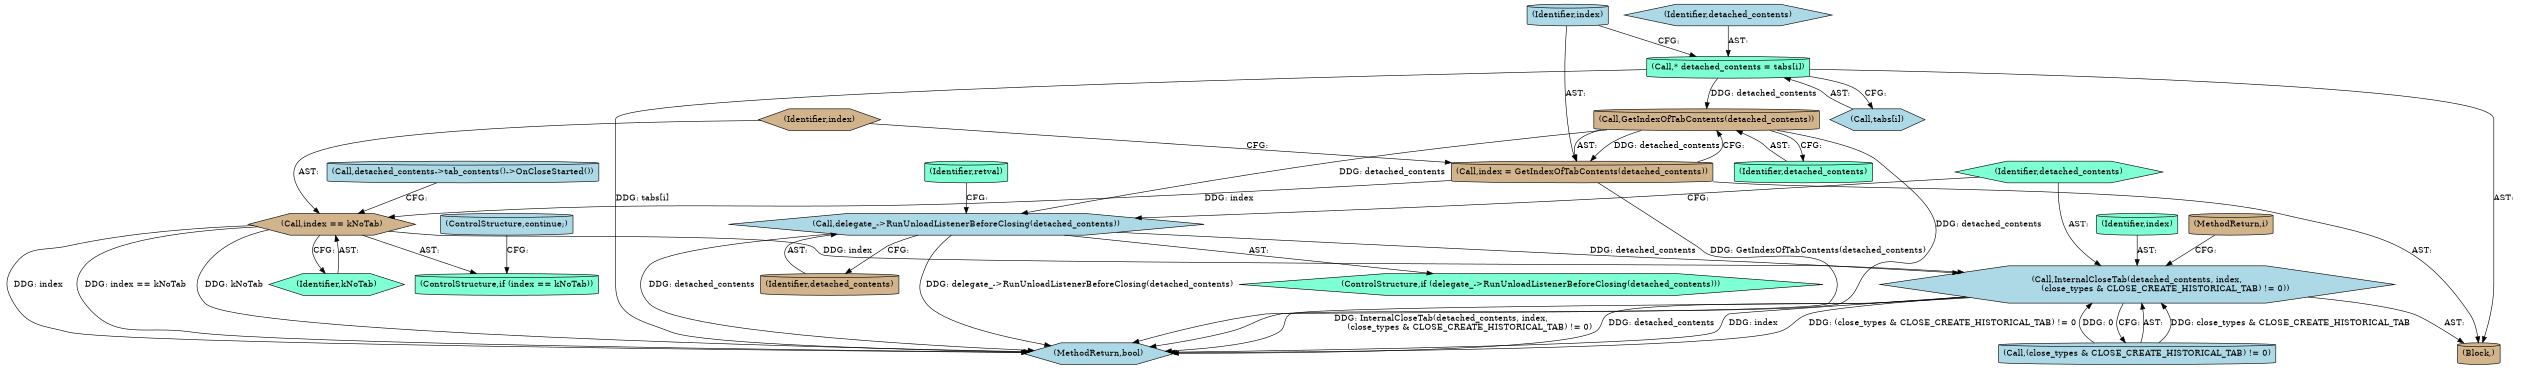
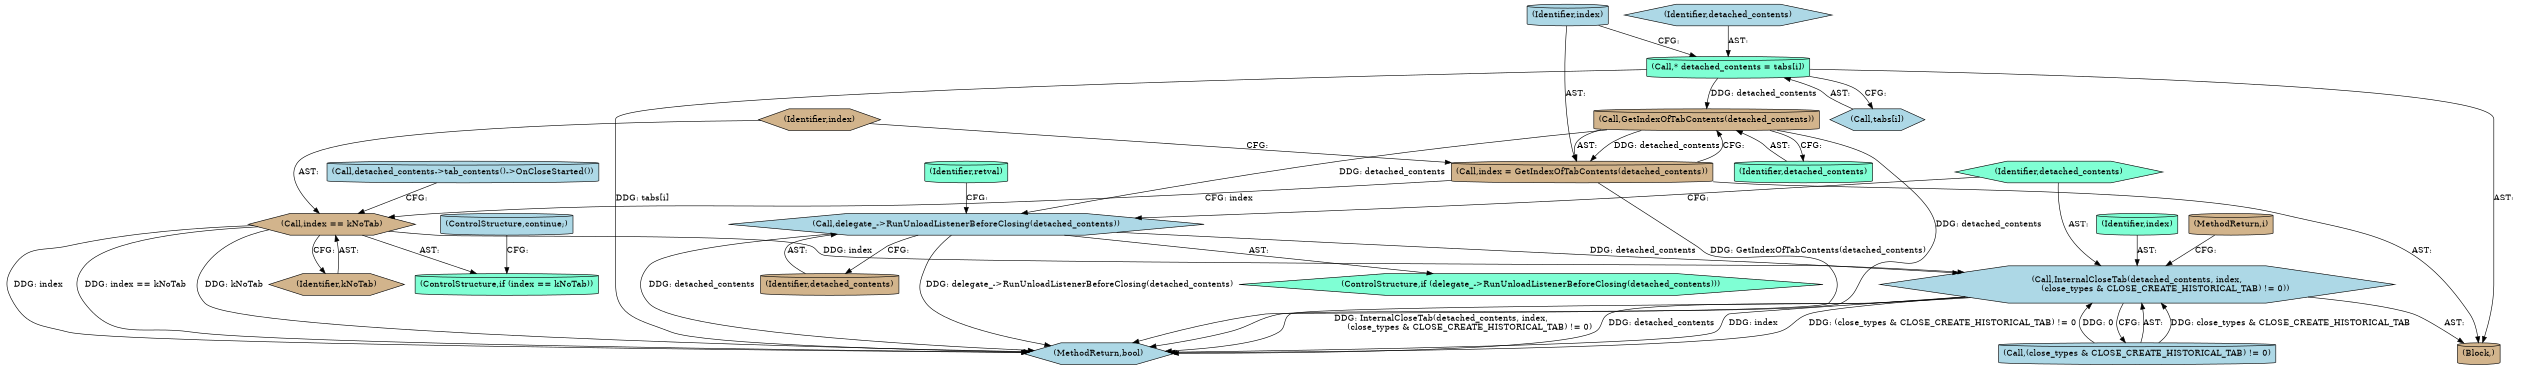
(1229, 198) -> (1229, 198)
(337, 284) -> (337, 284)
